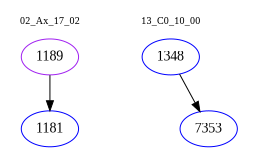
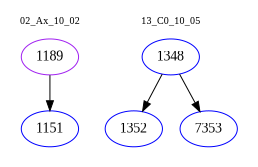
(50, 21) -> (50, 21)
(171, 21) -> (171, 21)
(50, 129) -> (50, 129)
none -> (134, 129)
